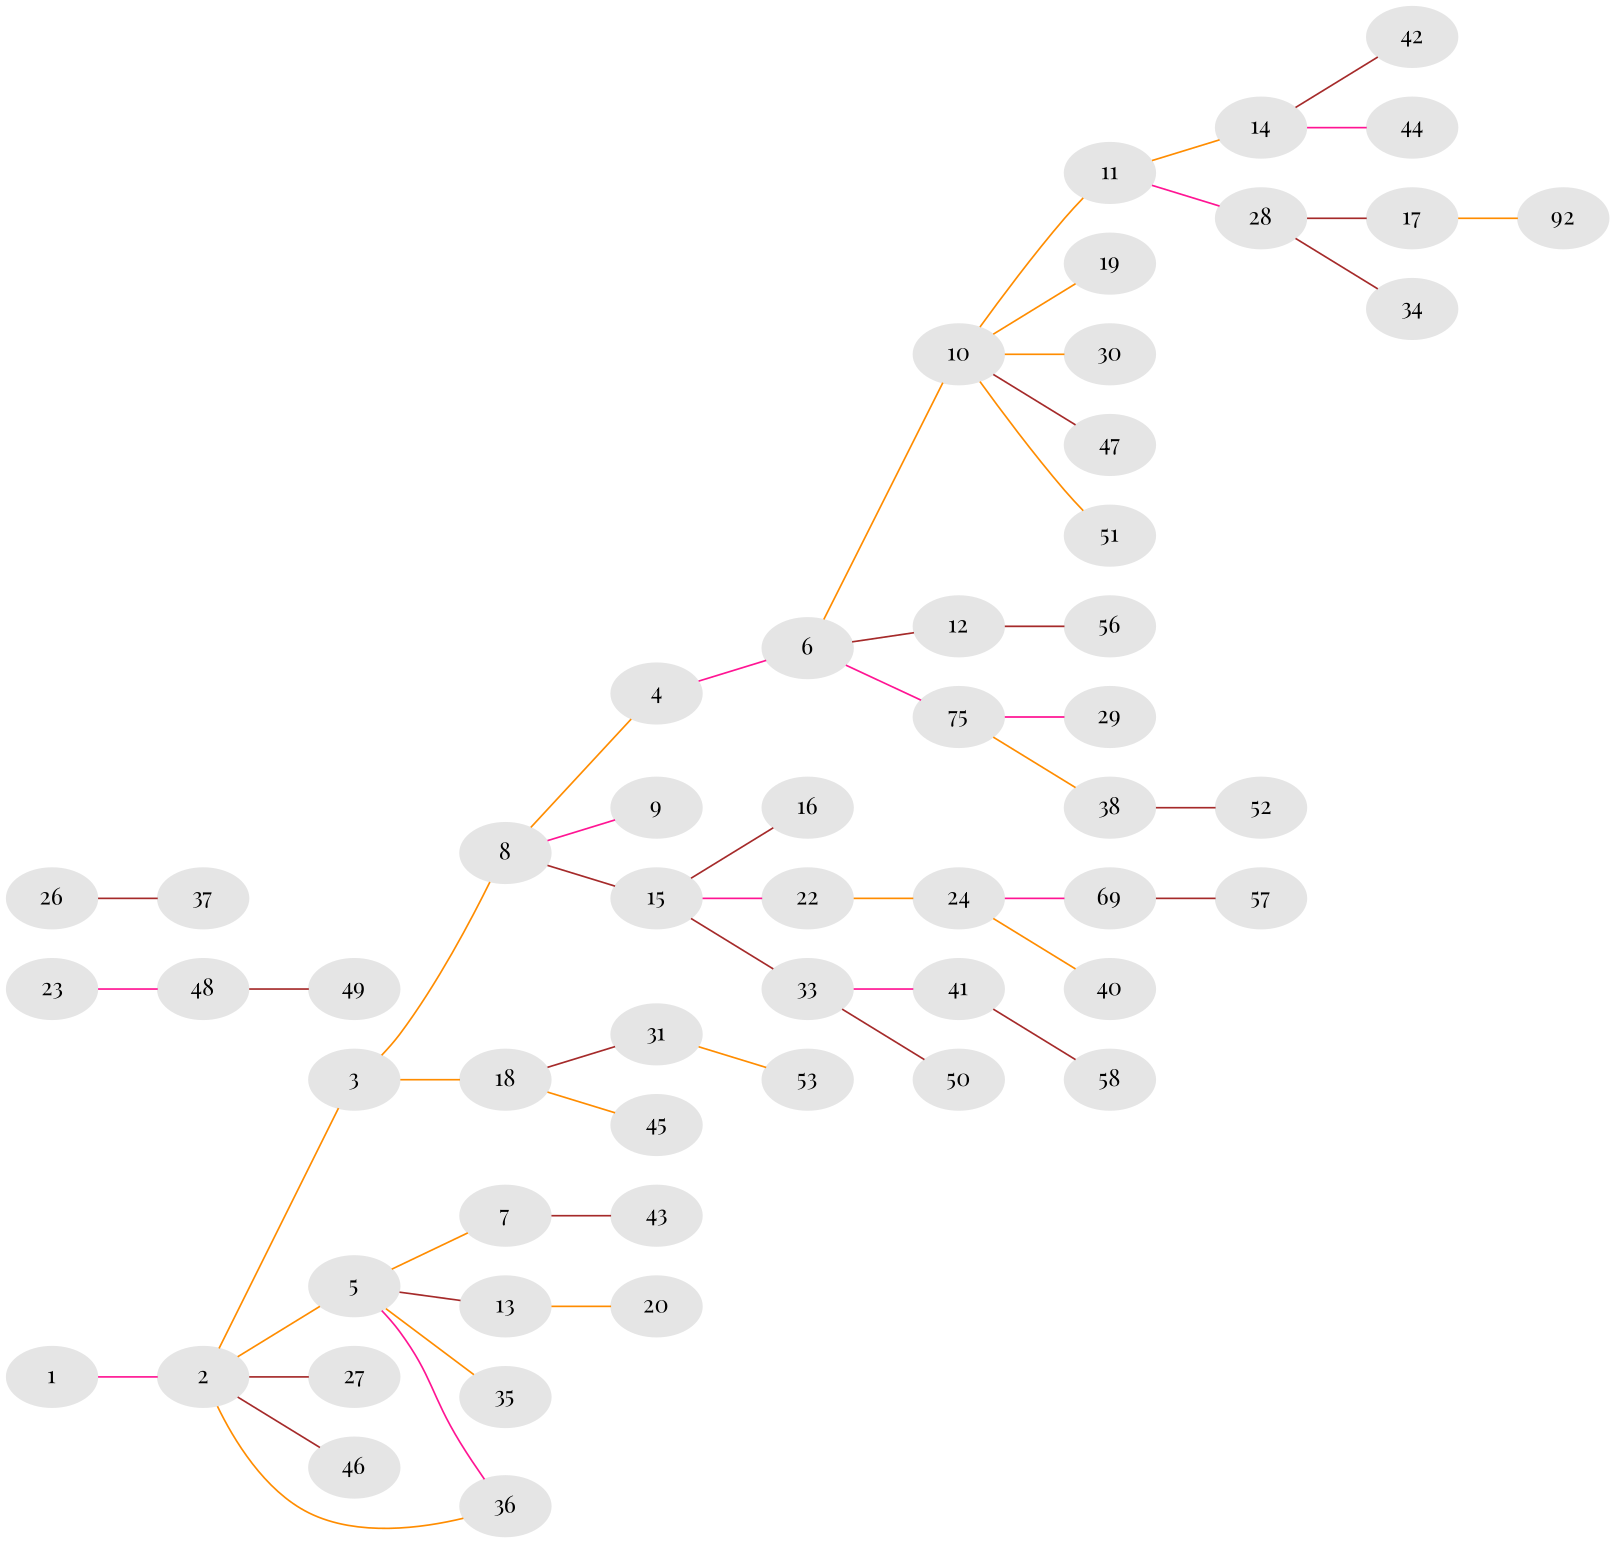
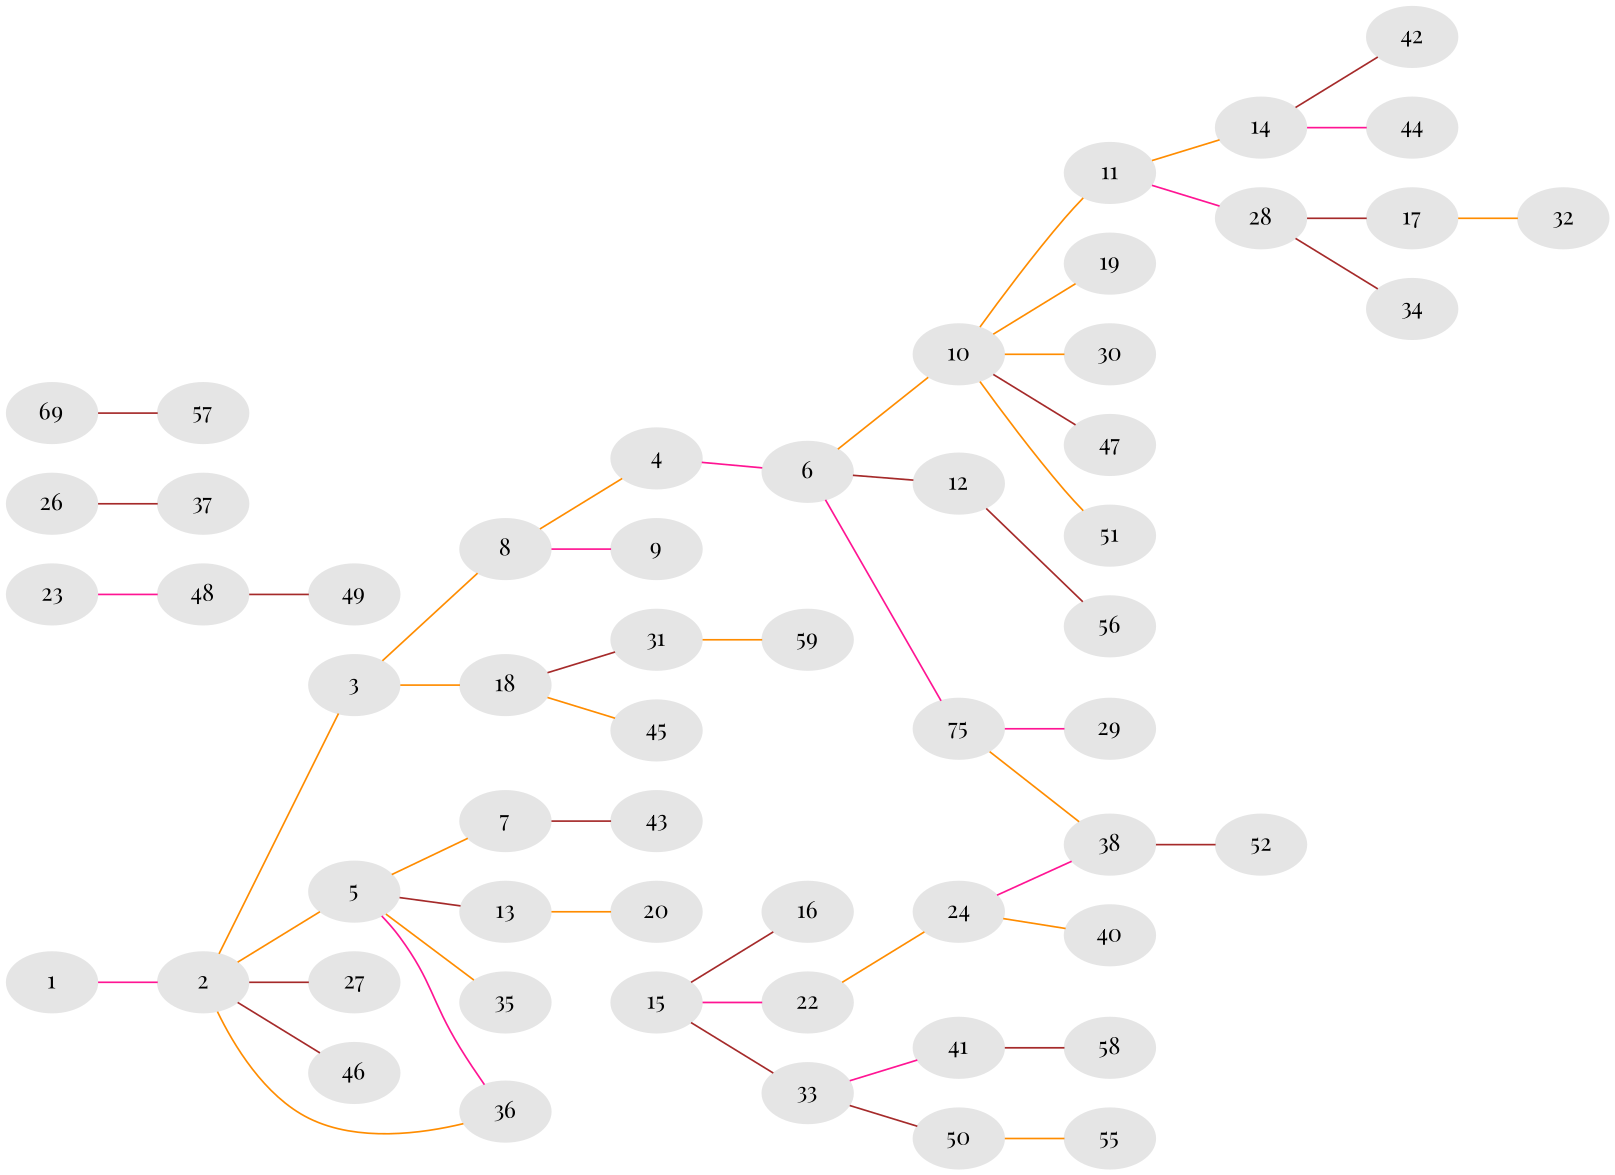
(1563, 218) -> (1563, 218)
(581, 876) -> none
(1035, 898) -> (1034, 878)
(808, 1080) -> (808, 640)
none -> (1110, 1138)
